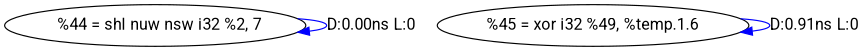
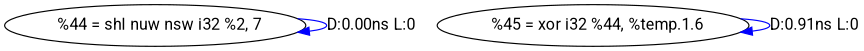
(593, 25) -> (593, 25)
